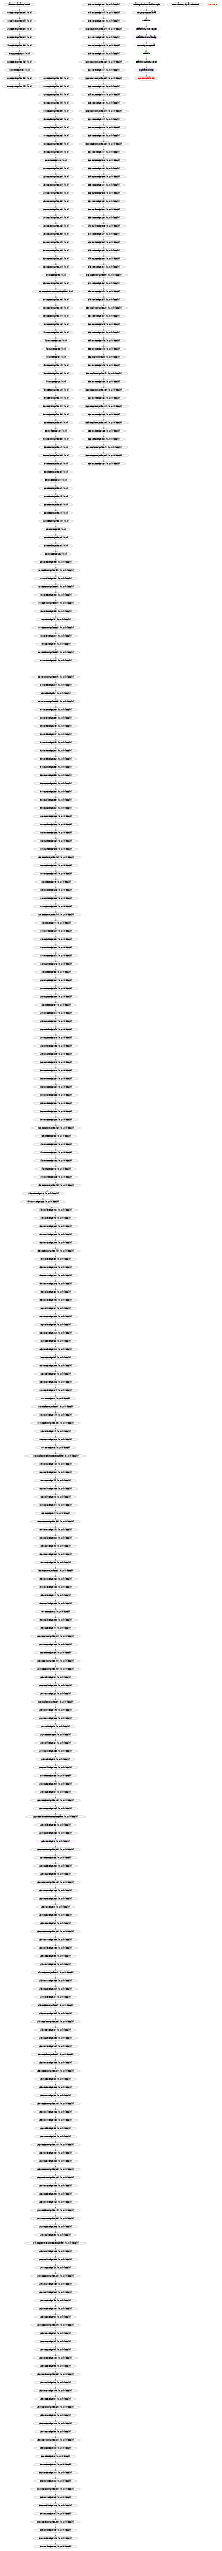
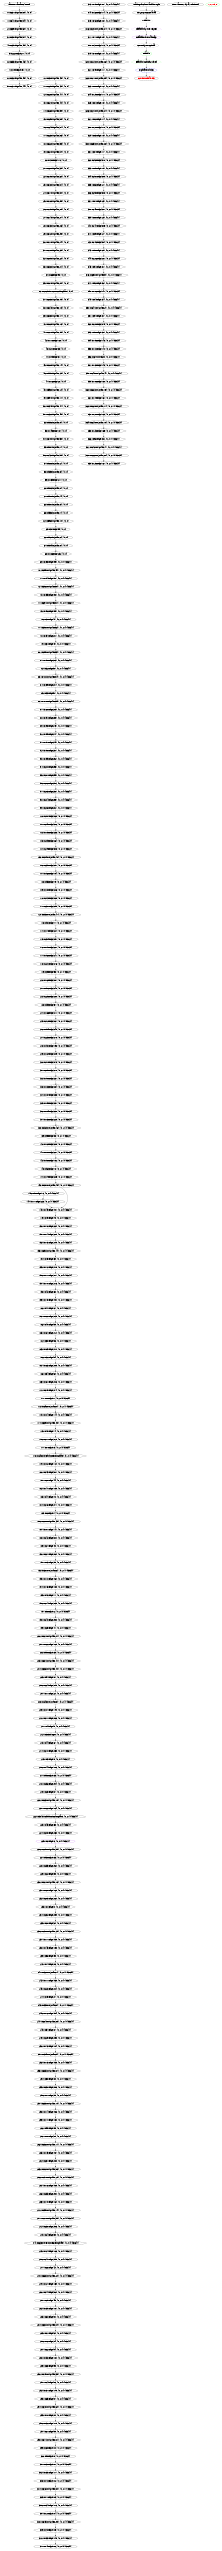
none -> (56, 669)
(50, 1189) -> (68, 1197)
